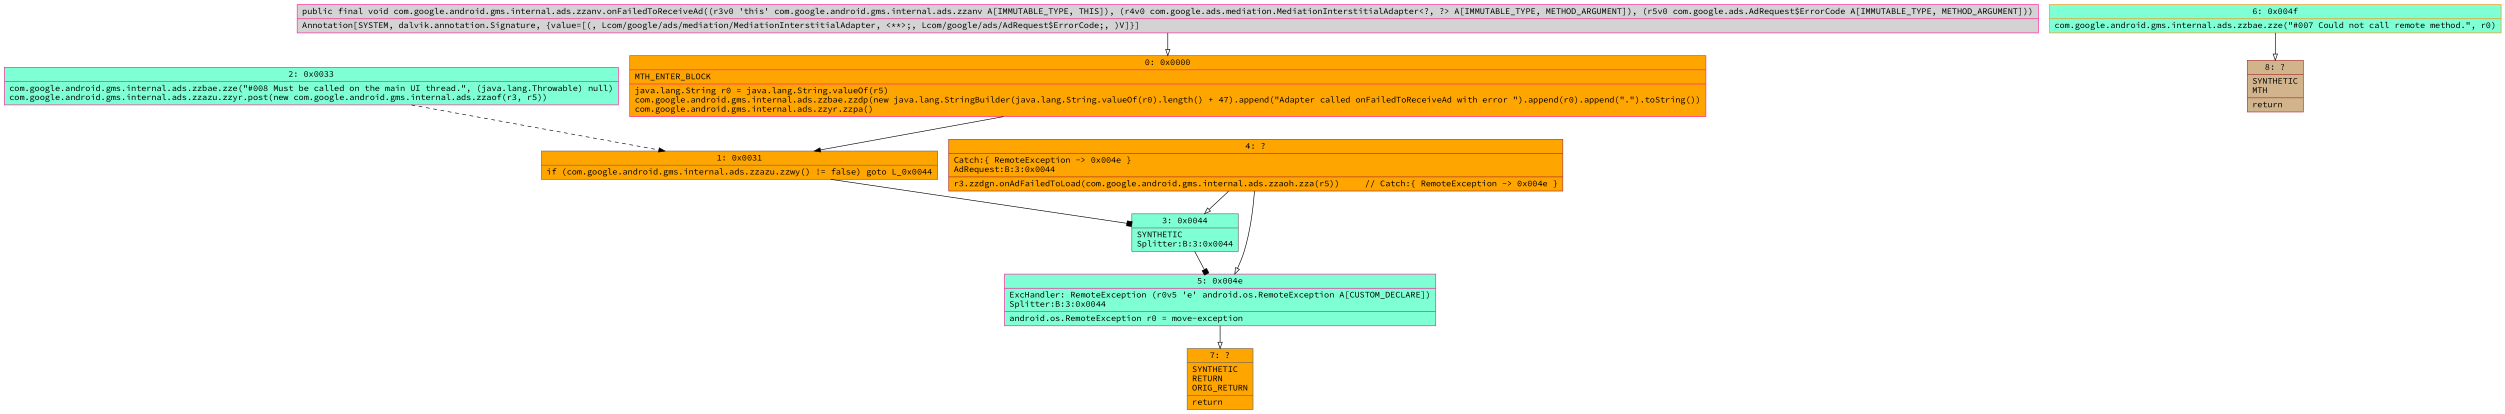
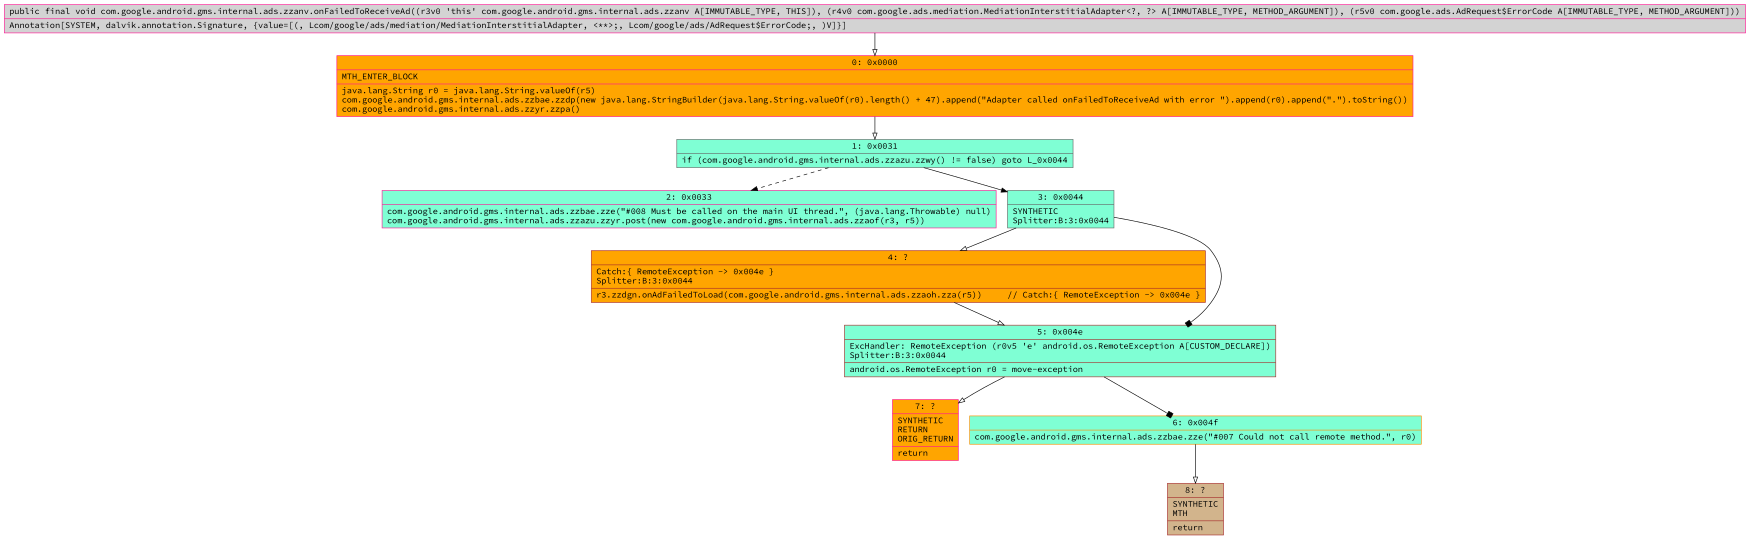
(535, 127) -> (793, 178)
(912, 133) -> (875, 125)
(740, 165) -> (875, 154)
(1005, 170) -> (645, 281)
(1219, 200) -> (991, 238)
(978, 201) -> (963, 179)
(1220, 300) -> (1060, 351)
(1220, 379) -> (925, 430)
none -> (1135, 395)
